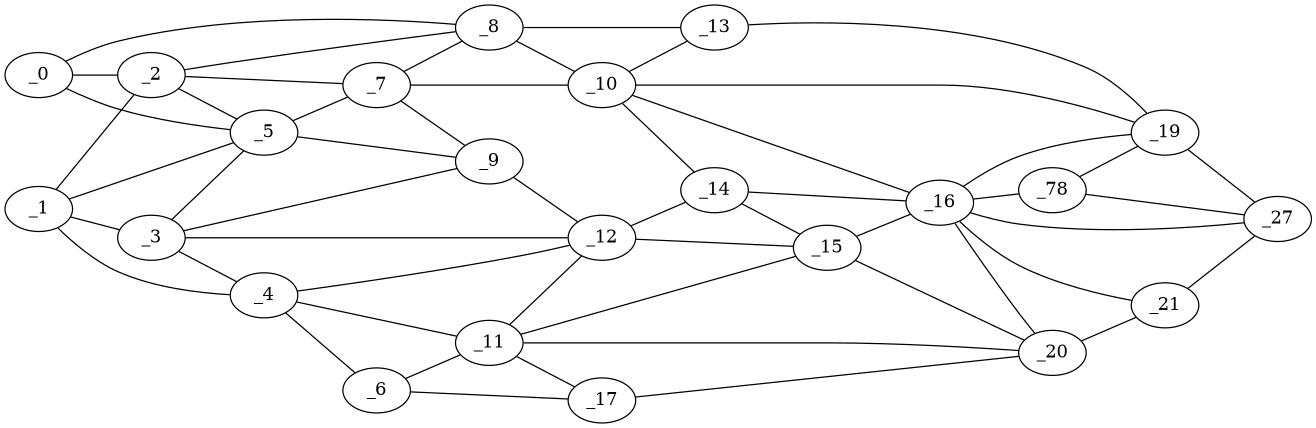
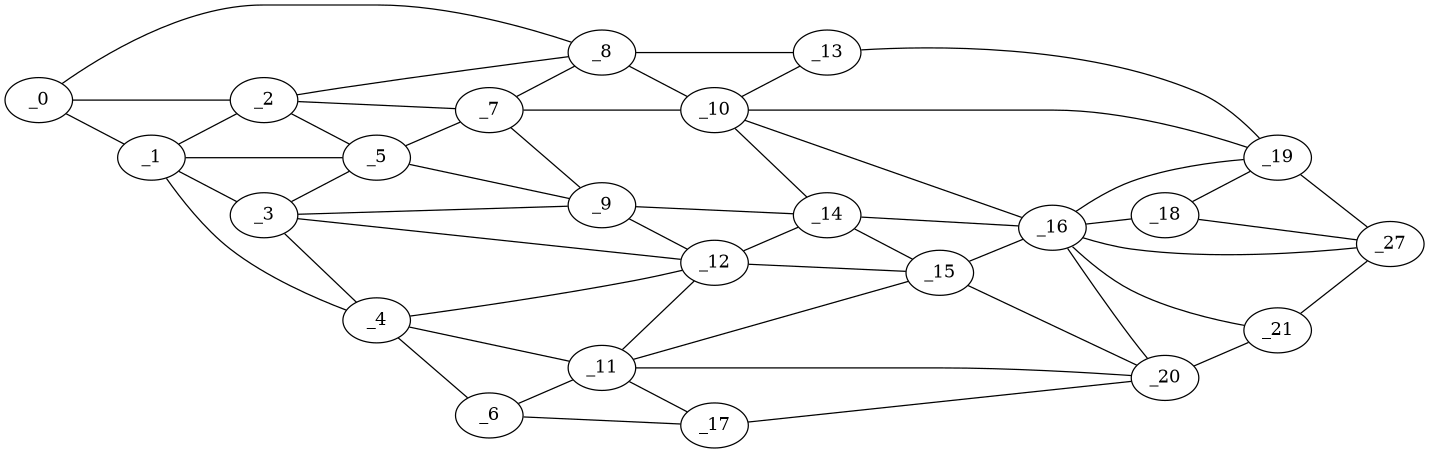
(146, 116) -> (95, 129)
(1052, 190) -> (1165, 215)
none -> (715, 210)
